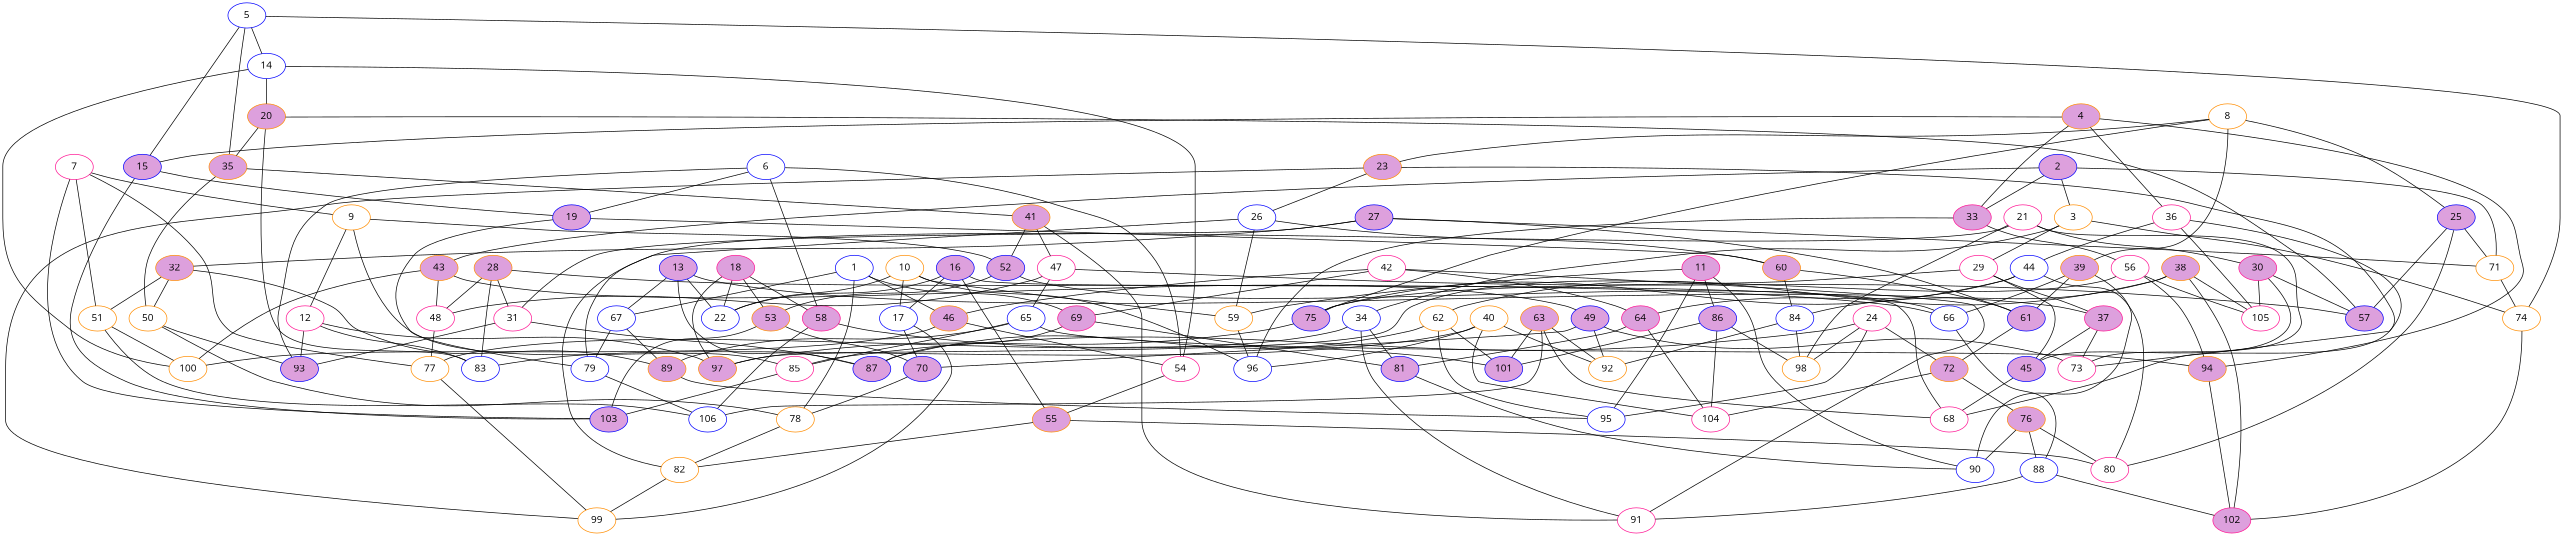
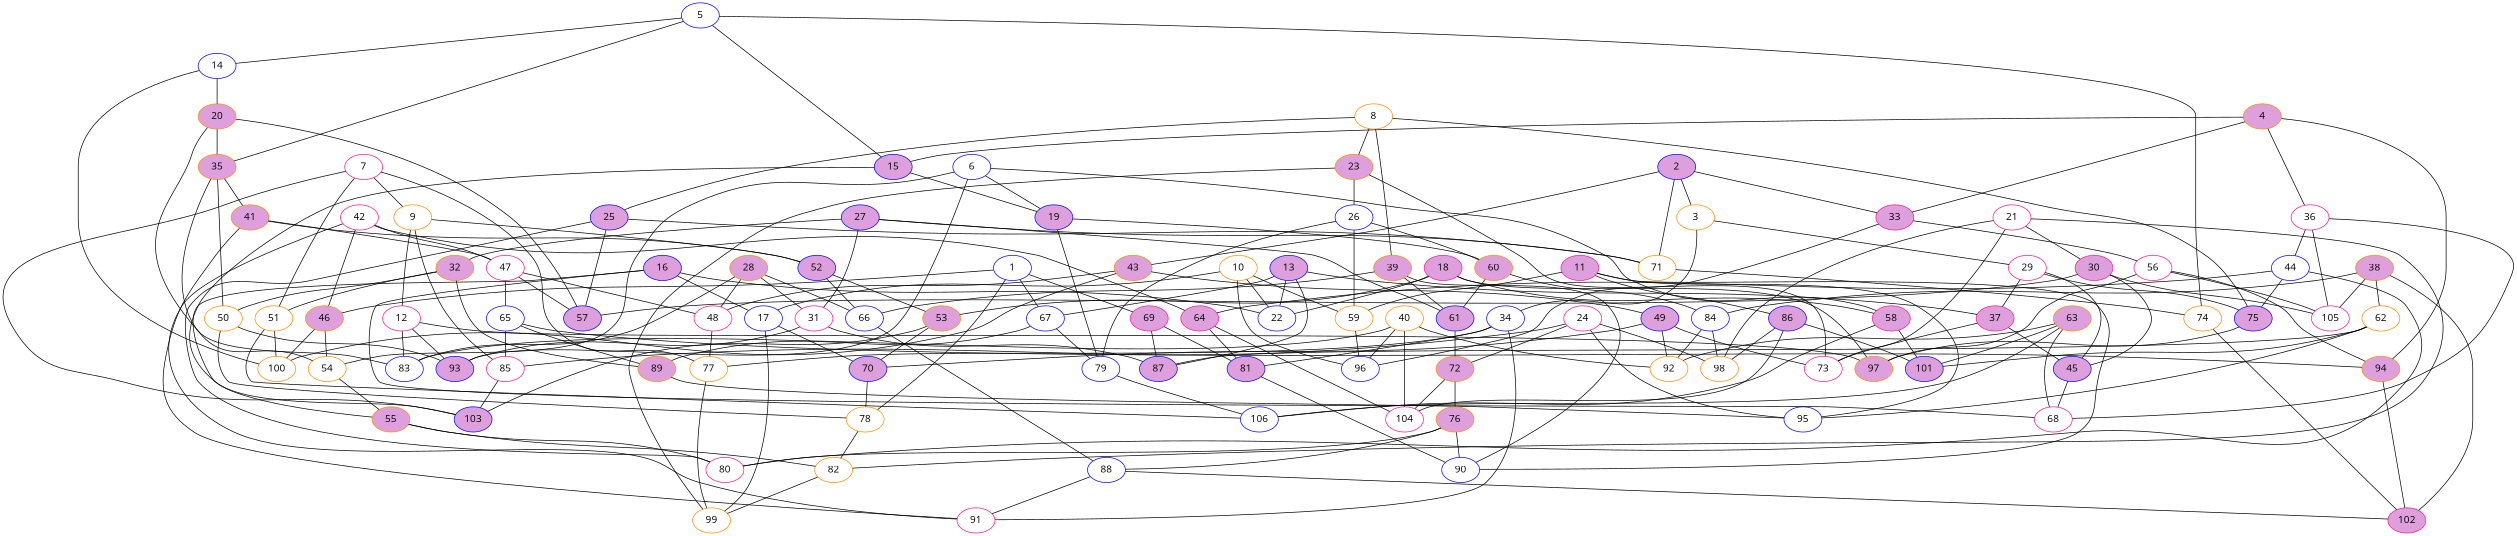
(844, 85) -> (183, 294)
(2342, 264) -> none
(1232, 293) -> (433, 242)
(1180, 369) -> (327, 369)
